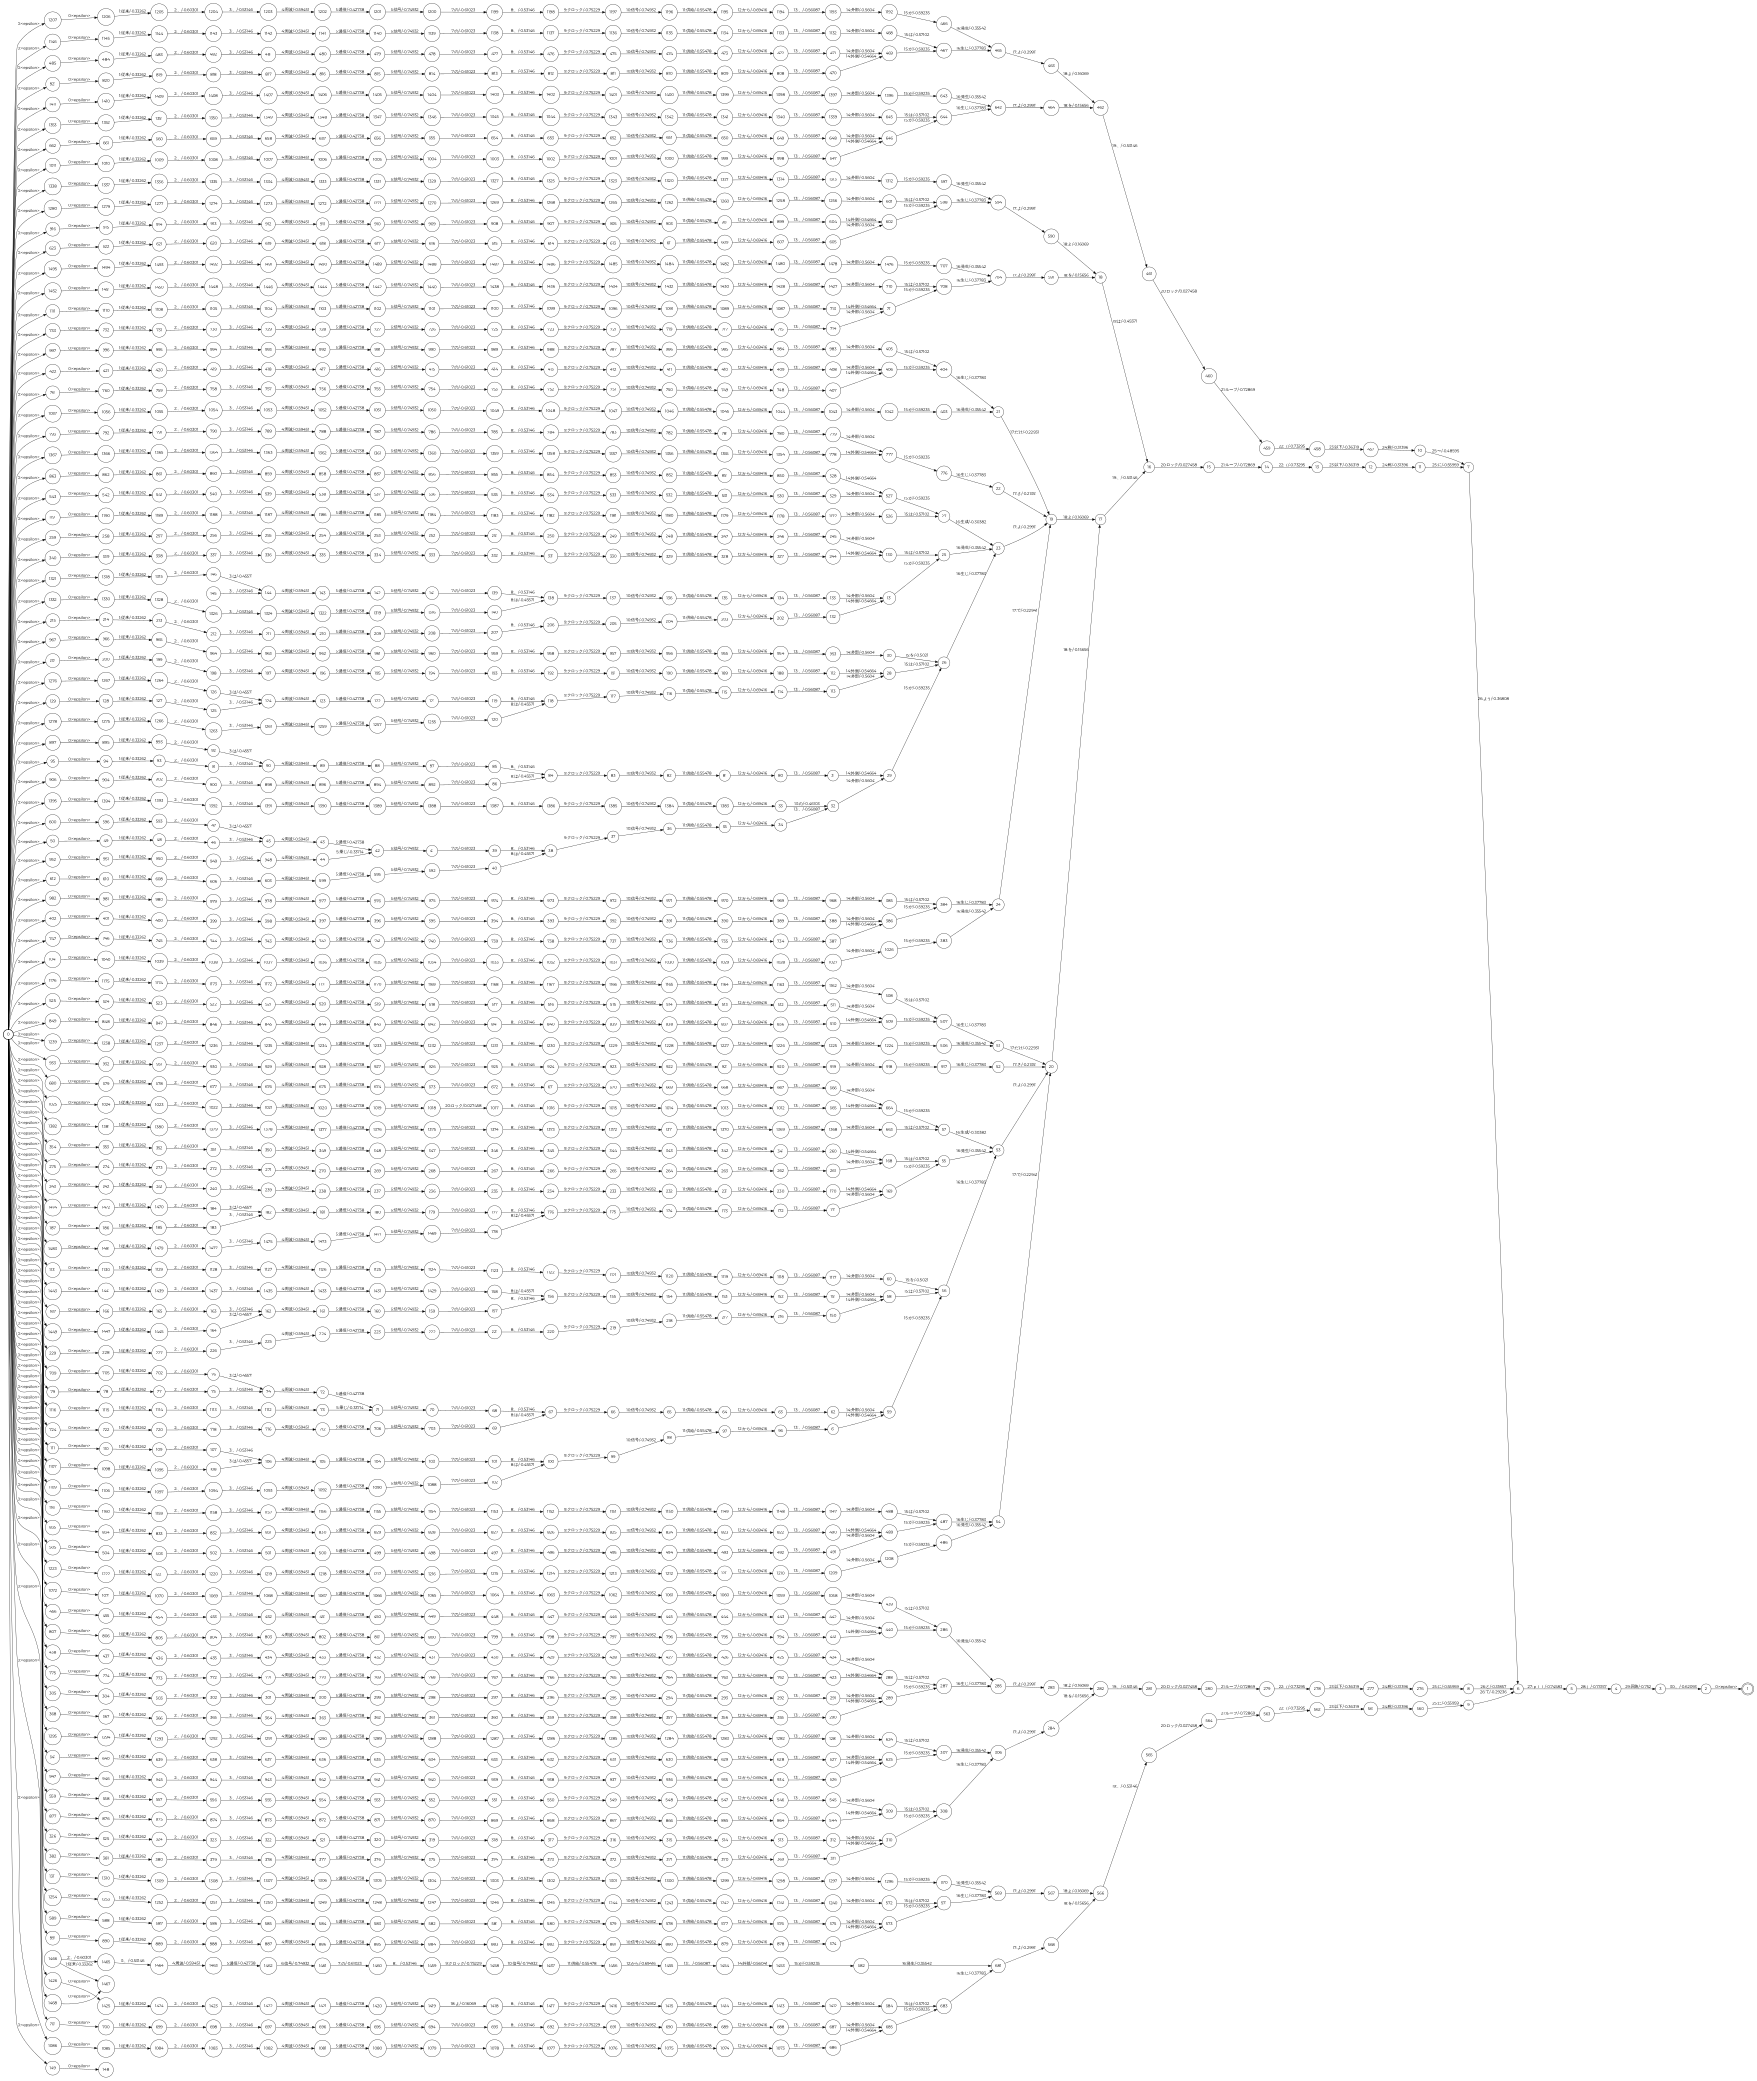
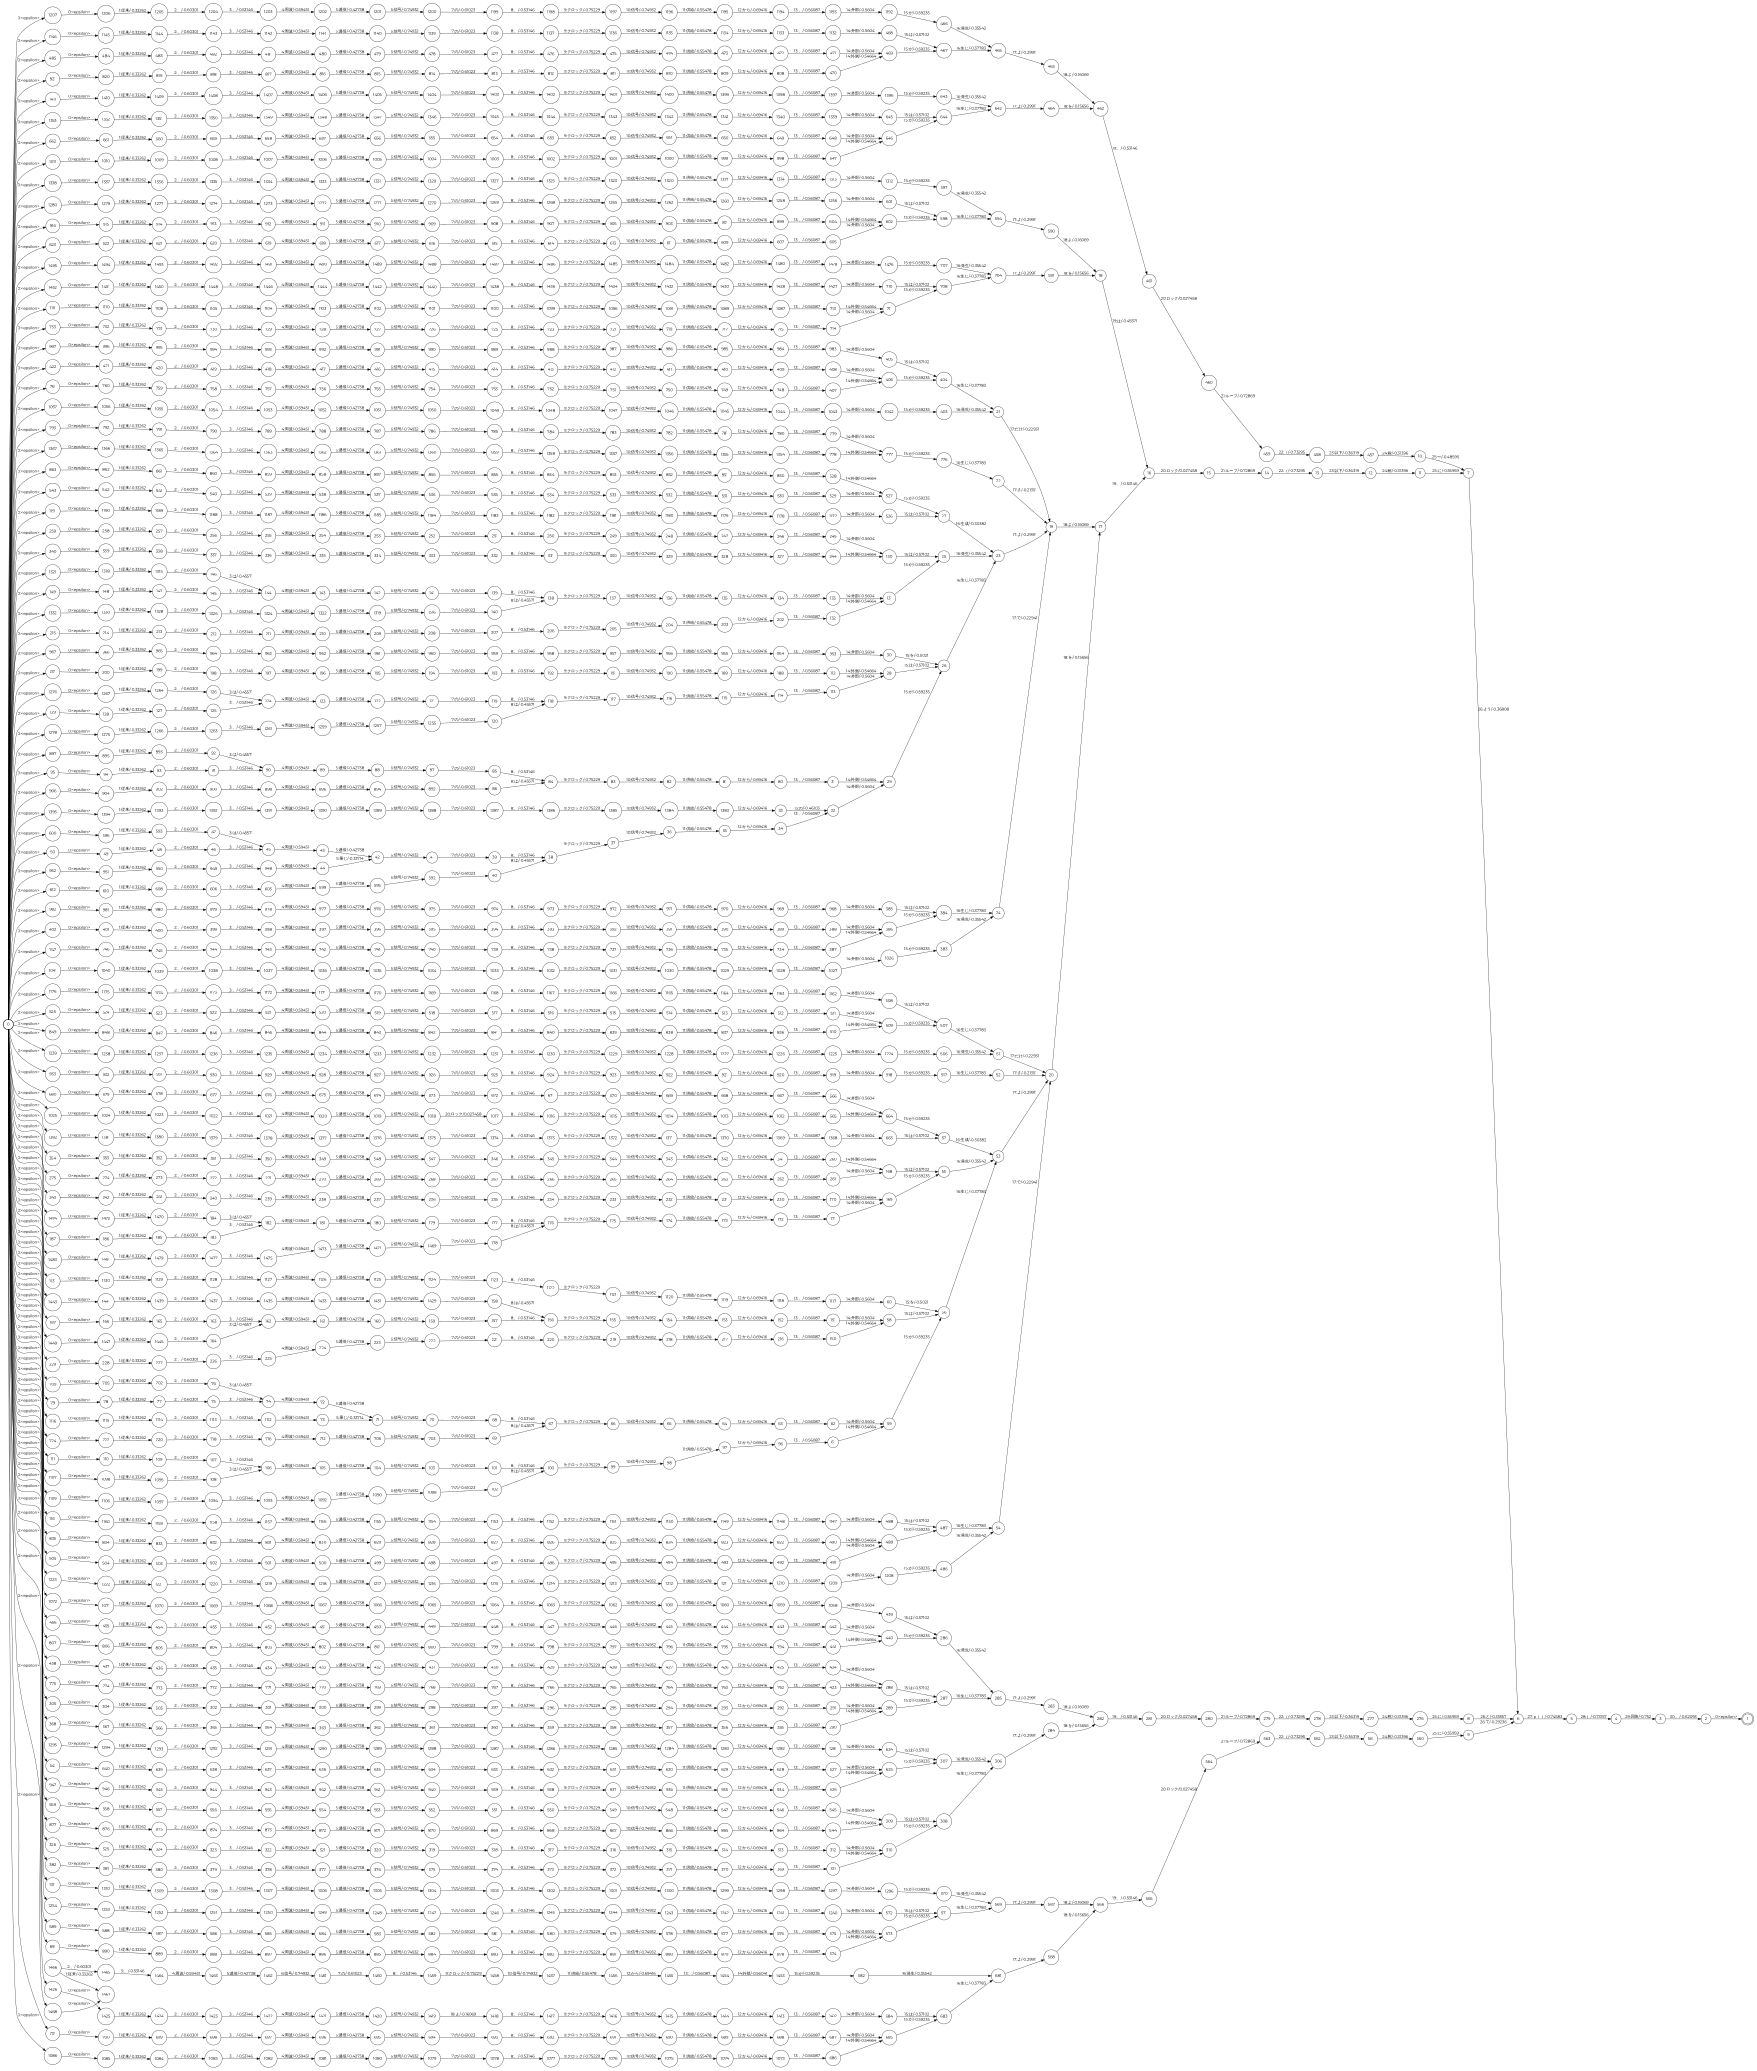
none -> (159, 591)
